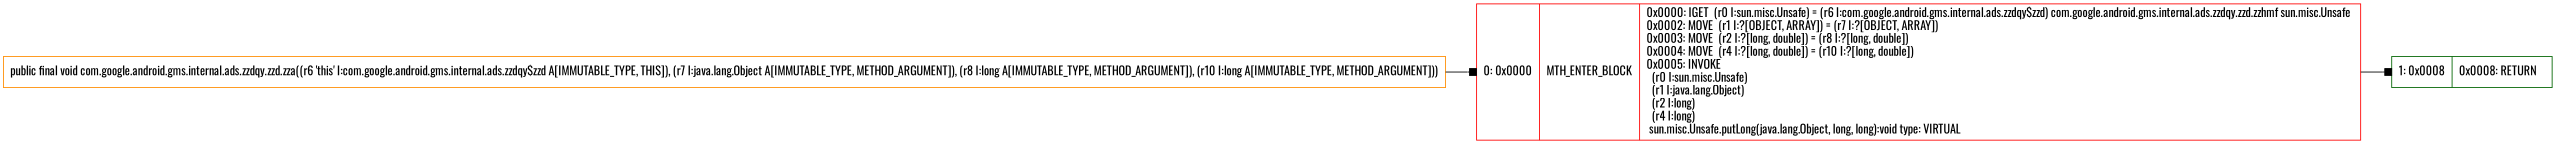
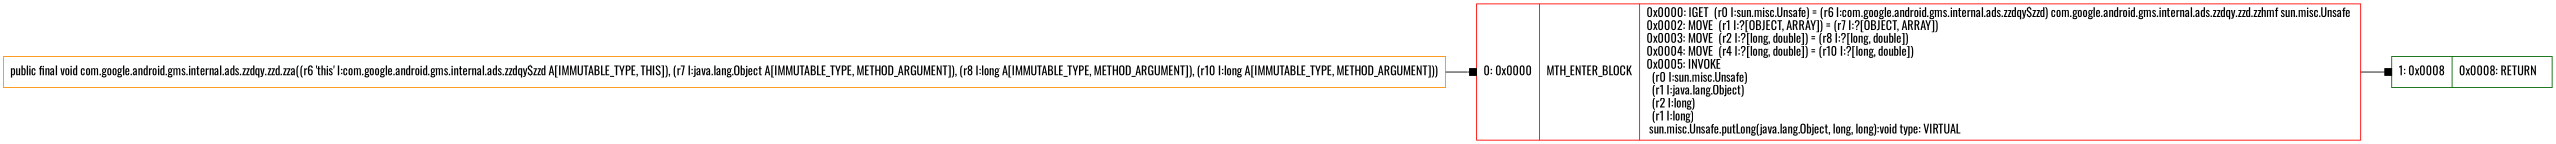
(1671, 117) -> (1670, 117)
